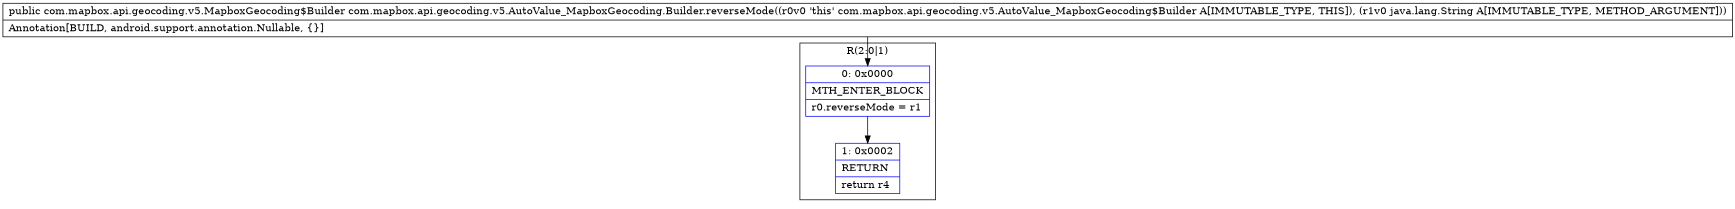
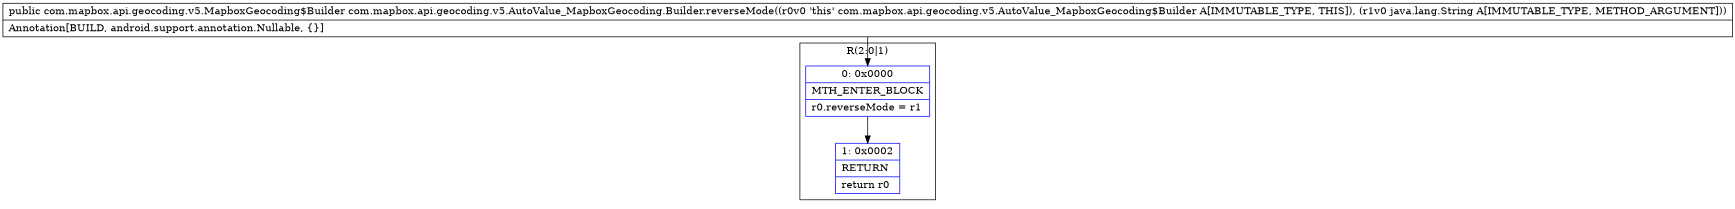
(866, 185) -> (866, 185)
